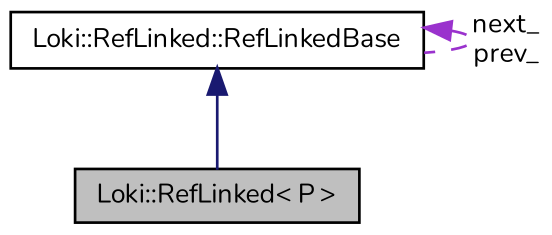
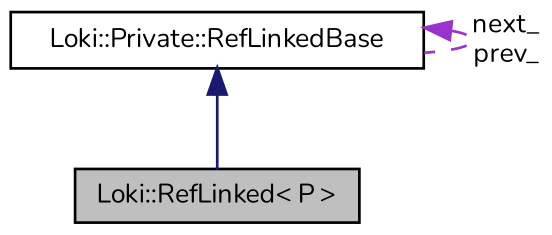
(217, 40) -> (217, 40)
